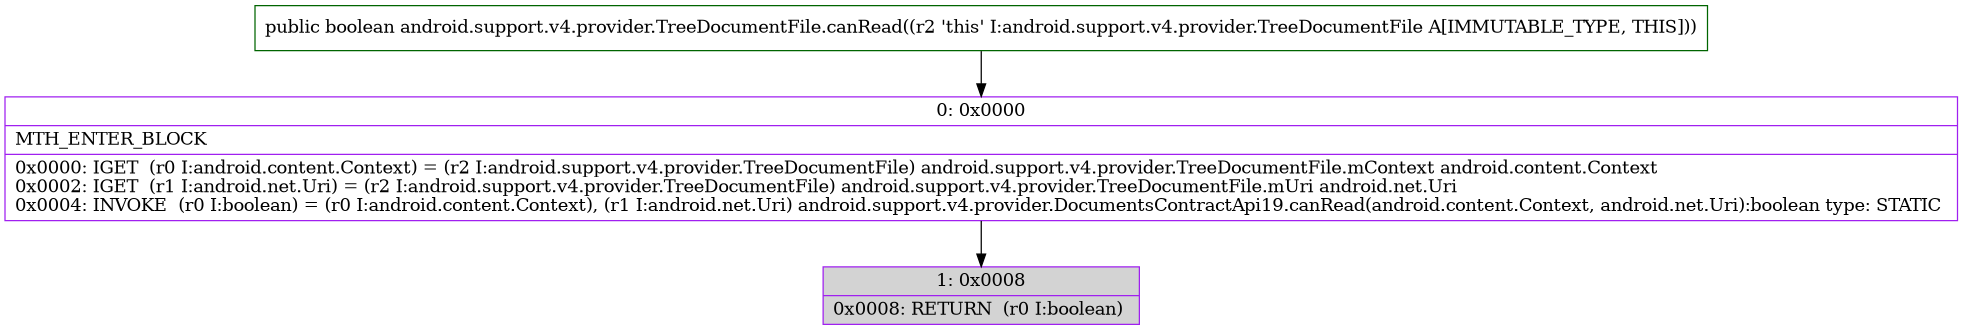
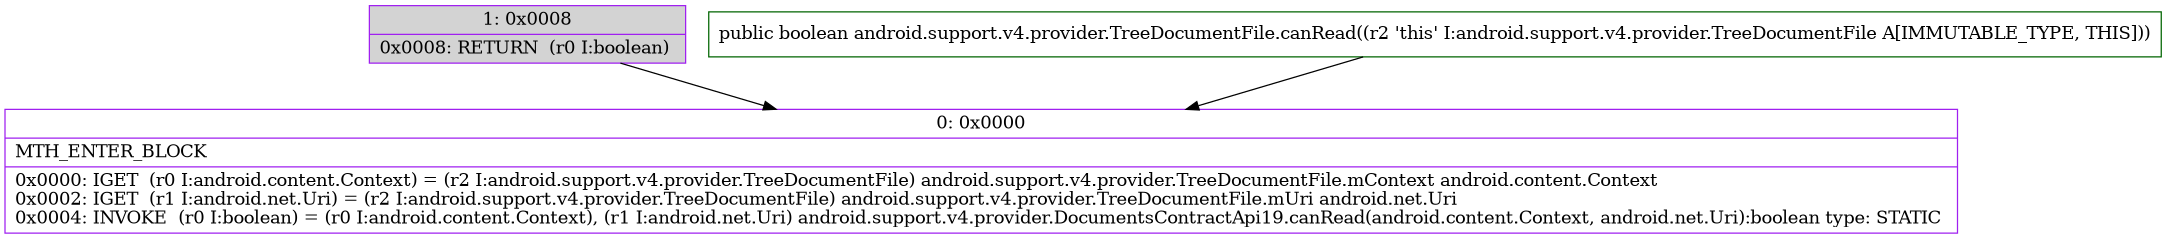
(981, 237) -> (692, 84)
